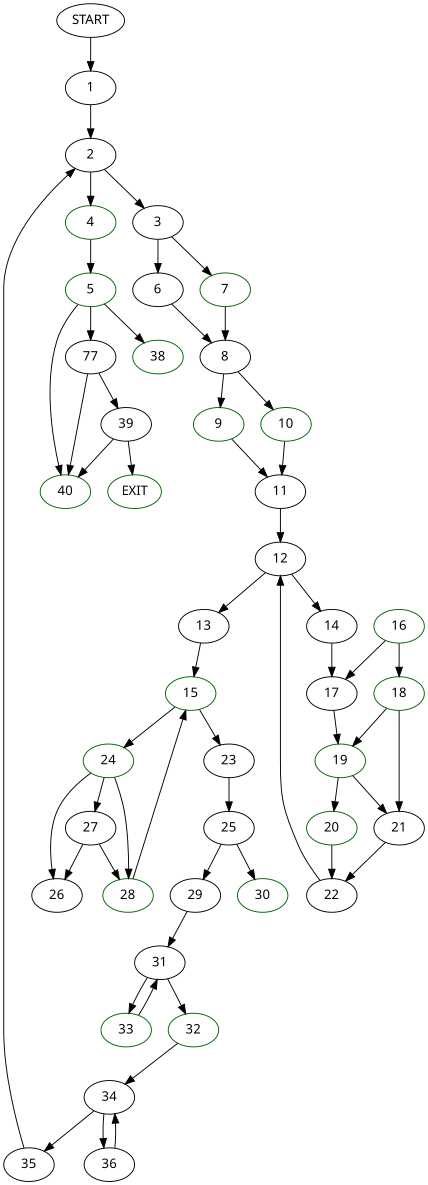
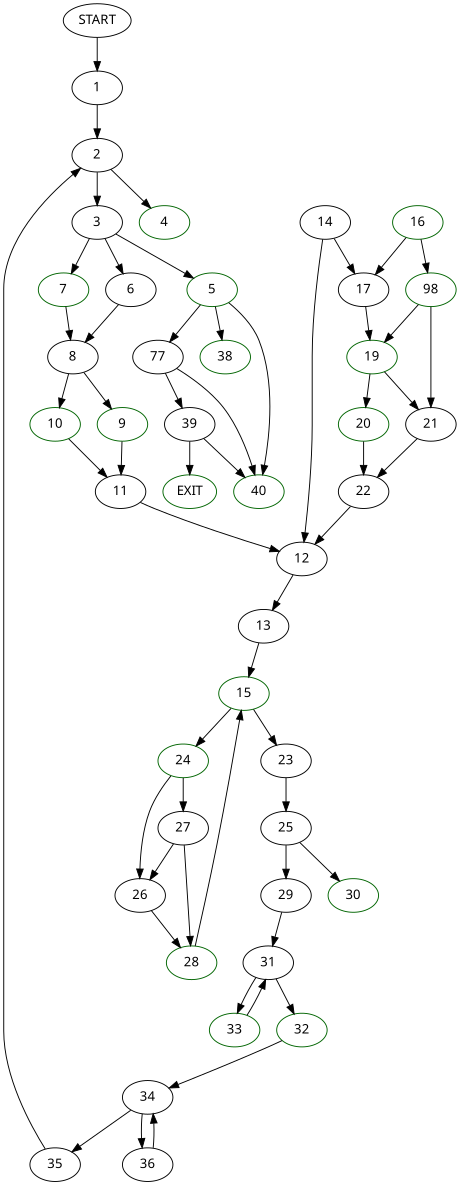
(91, 252) -> (151, 254)
(303, 589) -> (312, 386)
(399, 694) -> (431, 290)
(126, 823) -> (163, 925)
